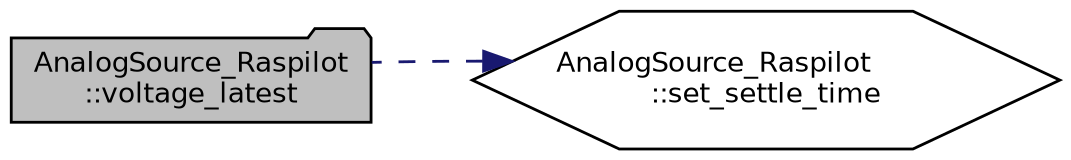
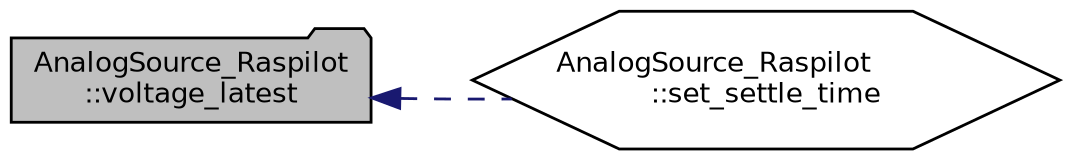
(427, 61) -> (456, 99)
